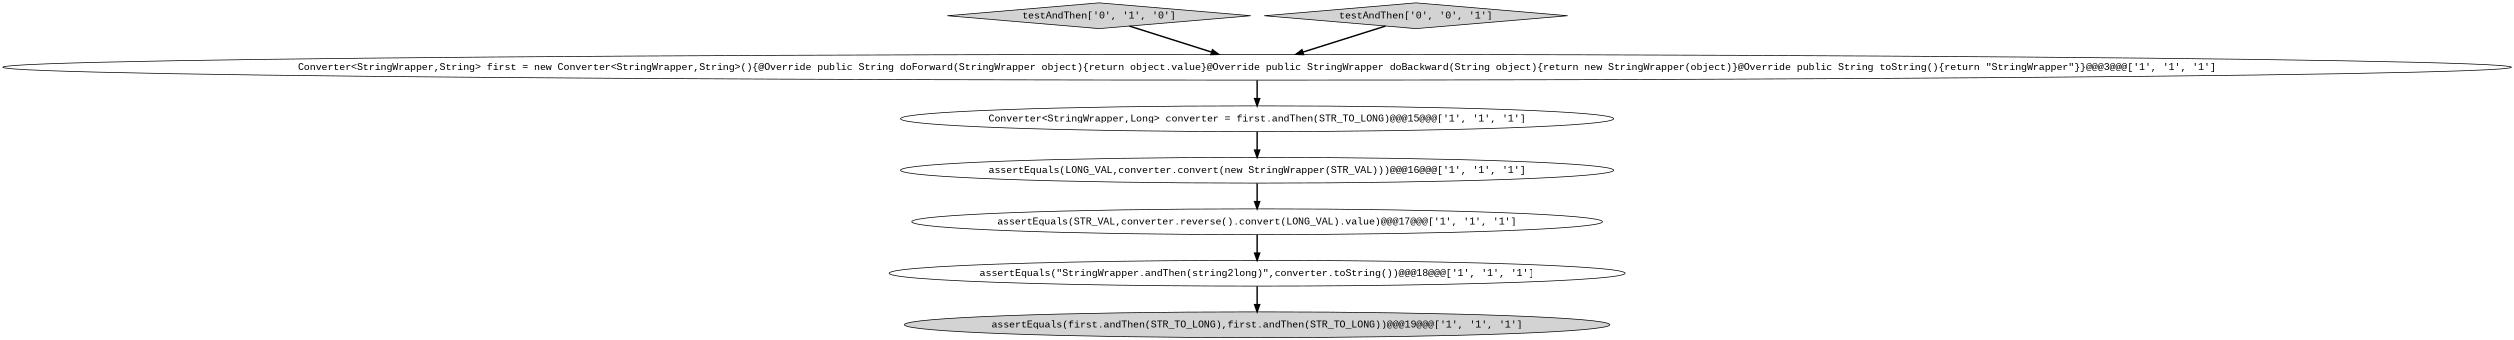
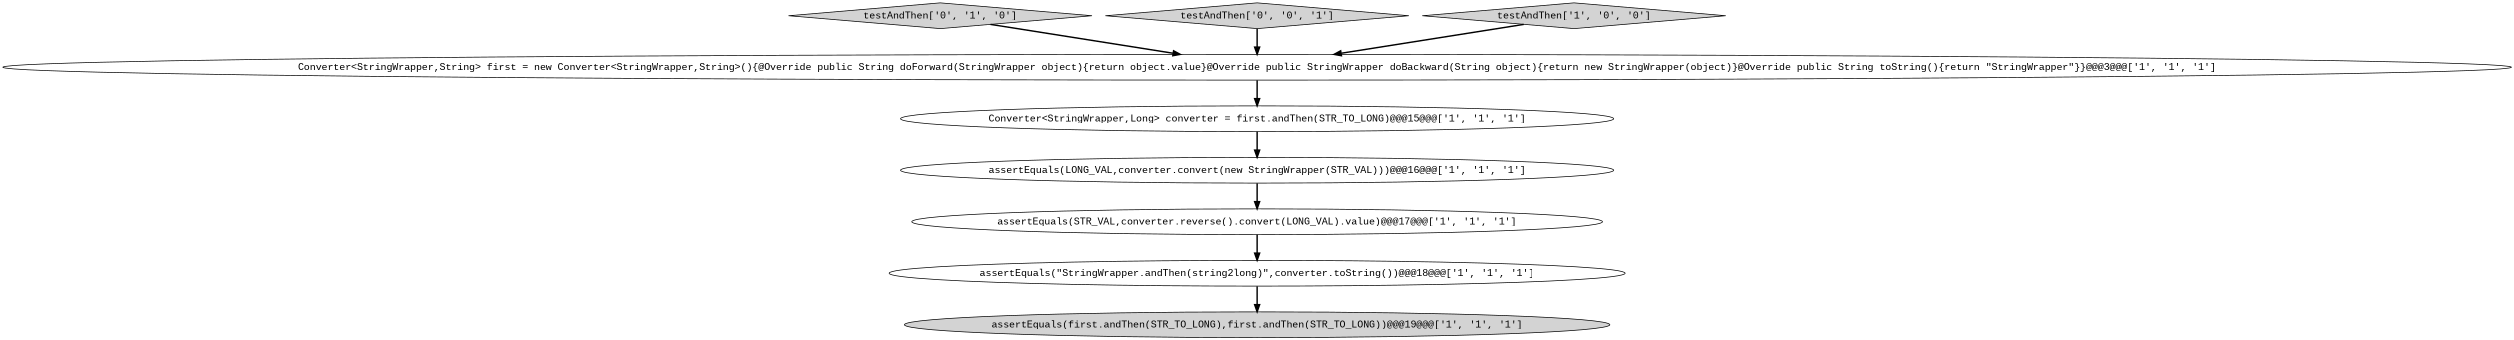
none -> (1574, 16)
